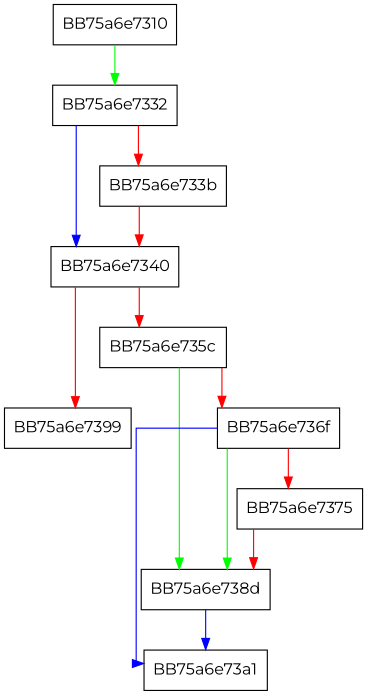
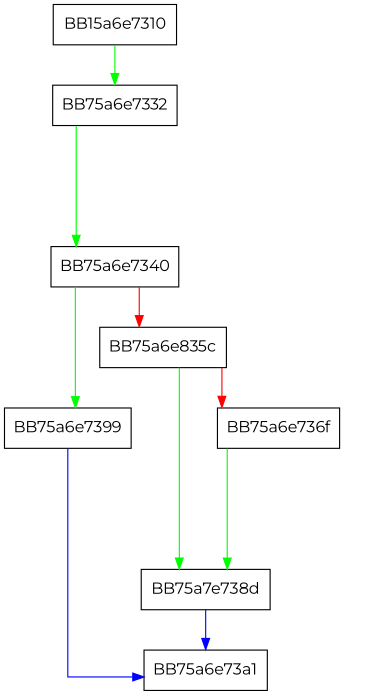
(115, 25) -> (115, 25)
(76, 181) -> (76, 181)
(163, 186) -> none
(75, 342) -> (75, 342)
(163, 347) -> (163, 347)
(136, 506) -> (68, 595)
(300, 509) -> none
(206, 590) -> (206, 590)
